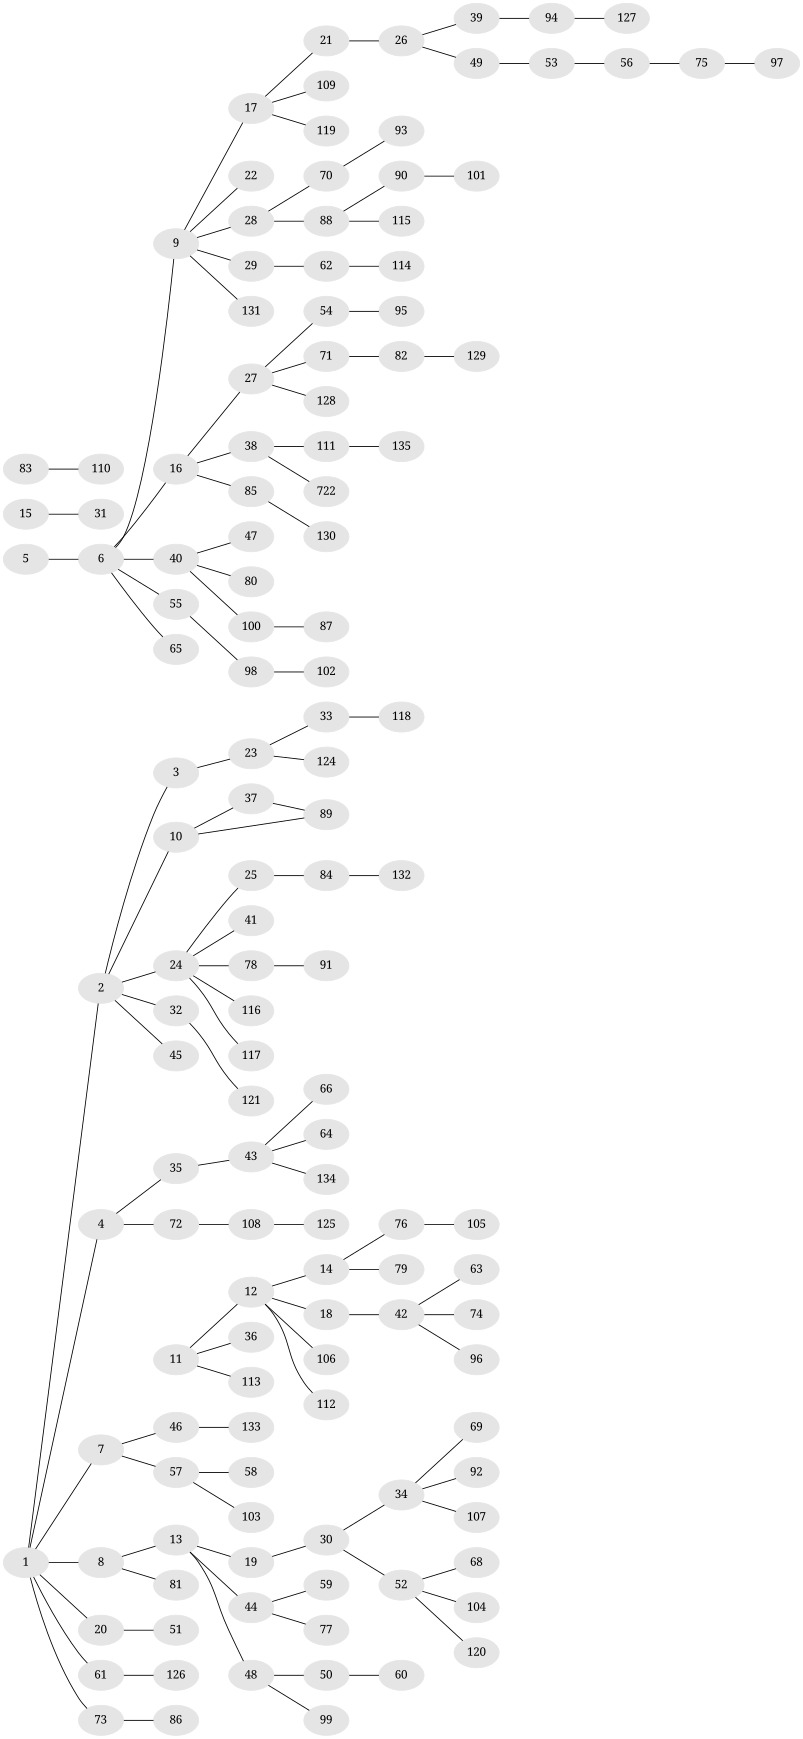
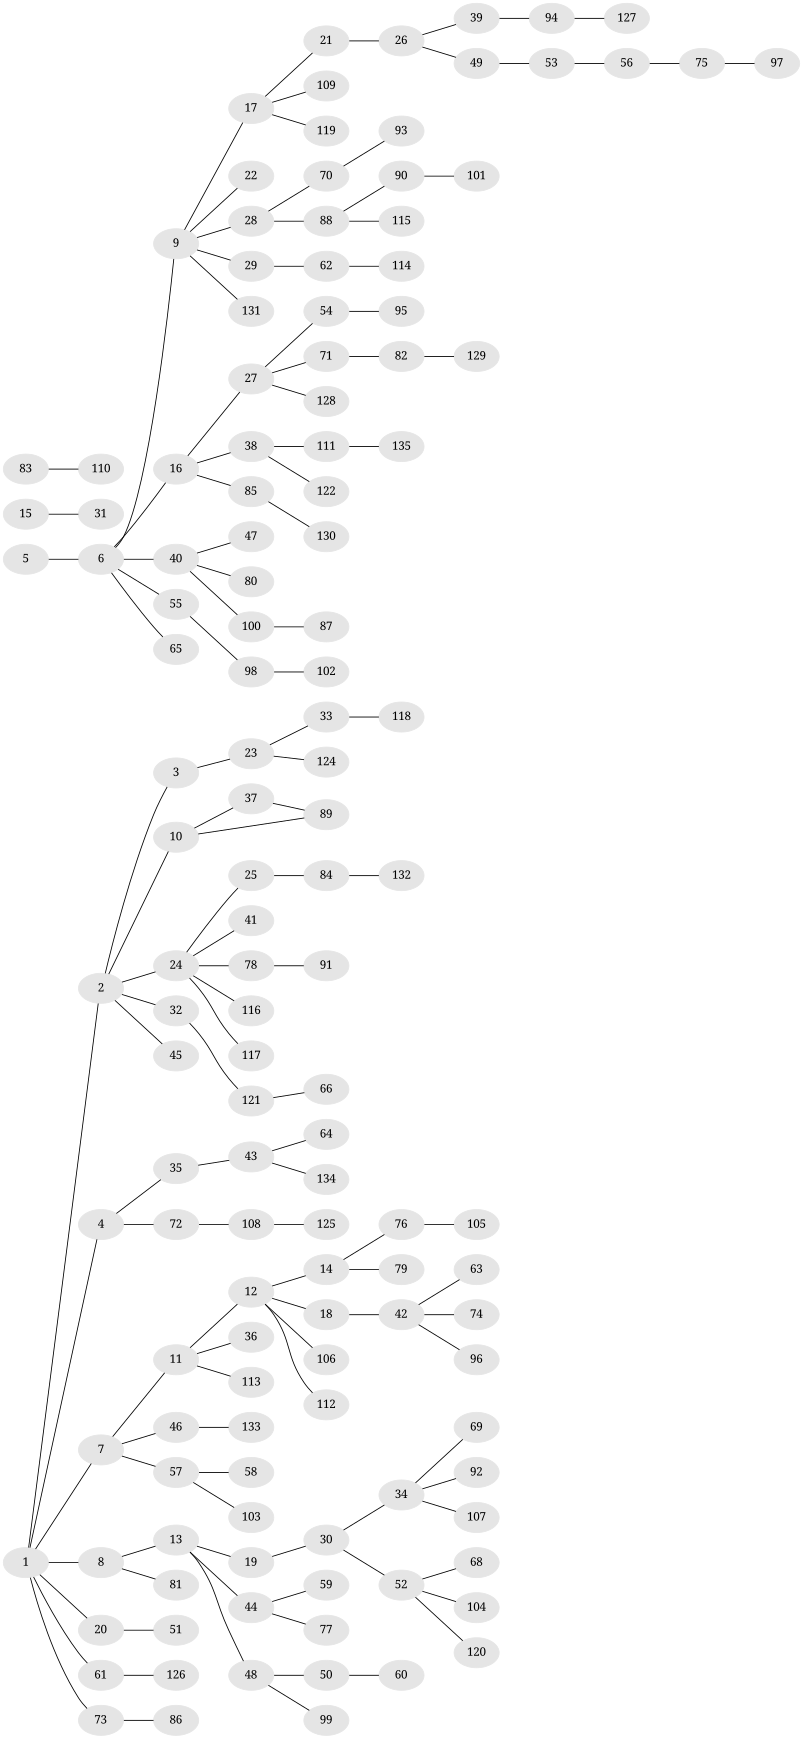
(326, 492) -> (326, 492)
(289, 1123) -> (289, 1095)
none -> (139, 1405)
